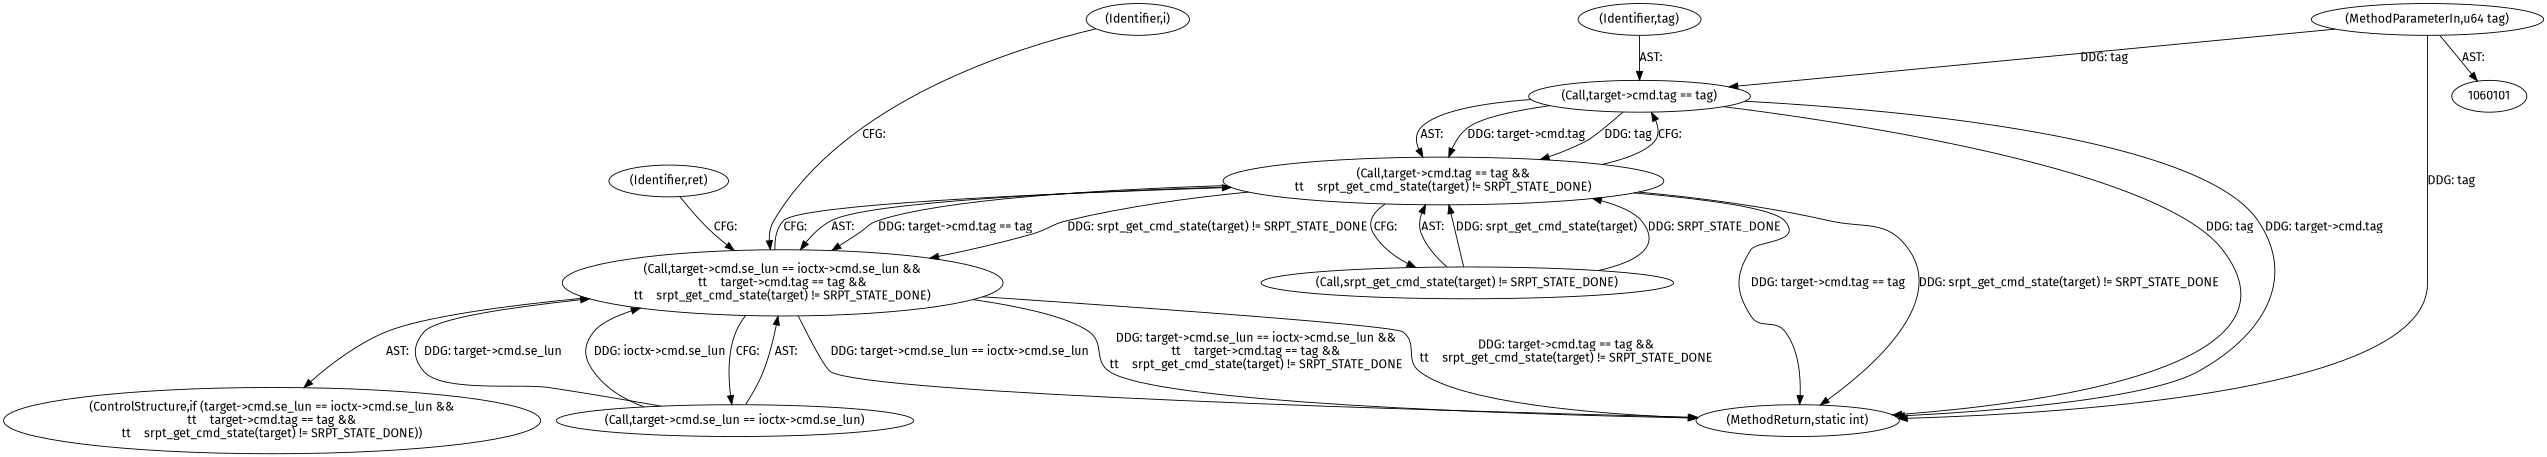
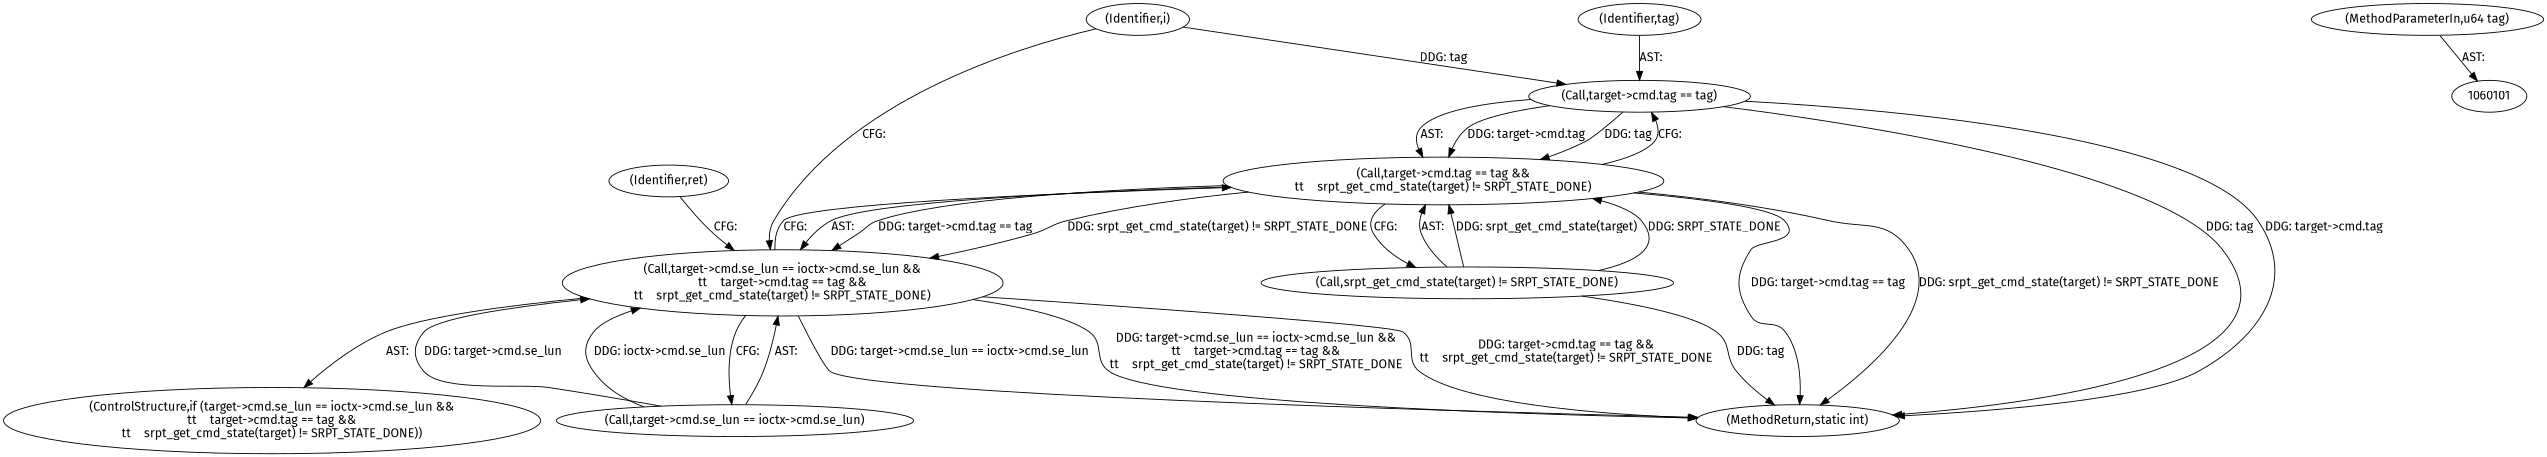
(2037, 58) -> (1370, 55)
(2308, 372) -> (1693, 320)
